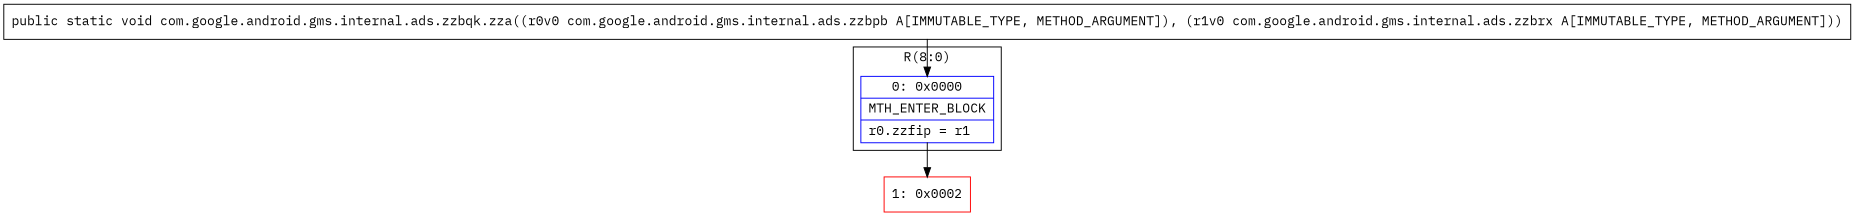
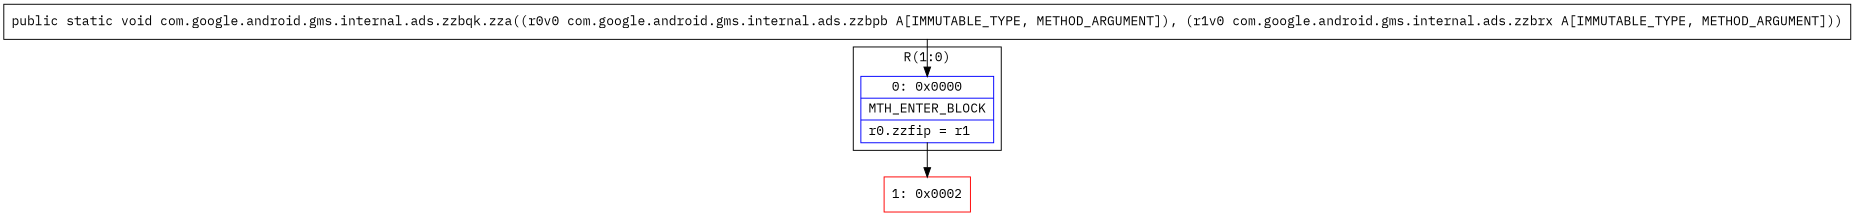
(927, 58) -> (927, 58)
